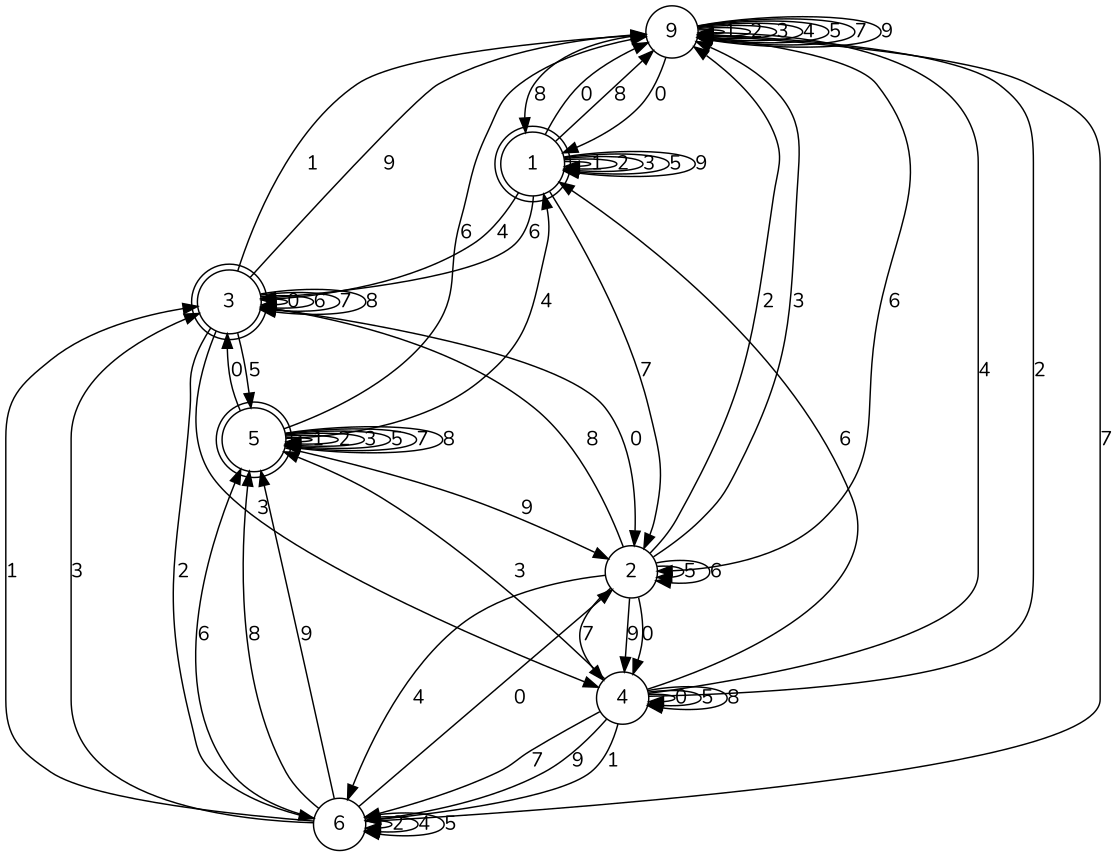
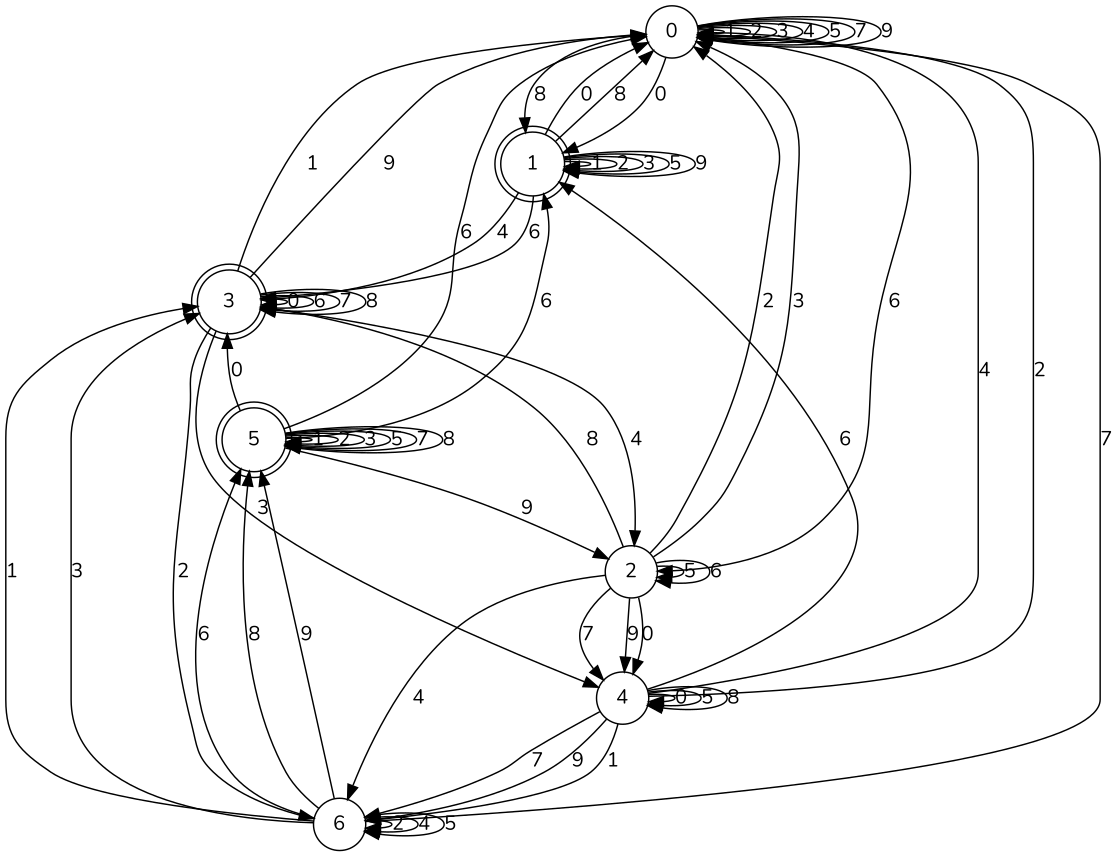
(672, 32) -> (672, 32)
(546, 302) -> (546, 302)
(632, 356) -> none
(244, 363) -> none
(636, 440) -> (636, 440)
(461, 554) -> none
(480, 703) -> none
